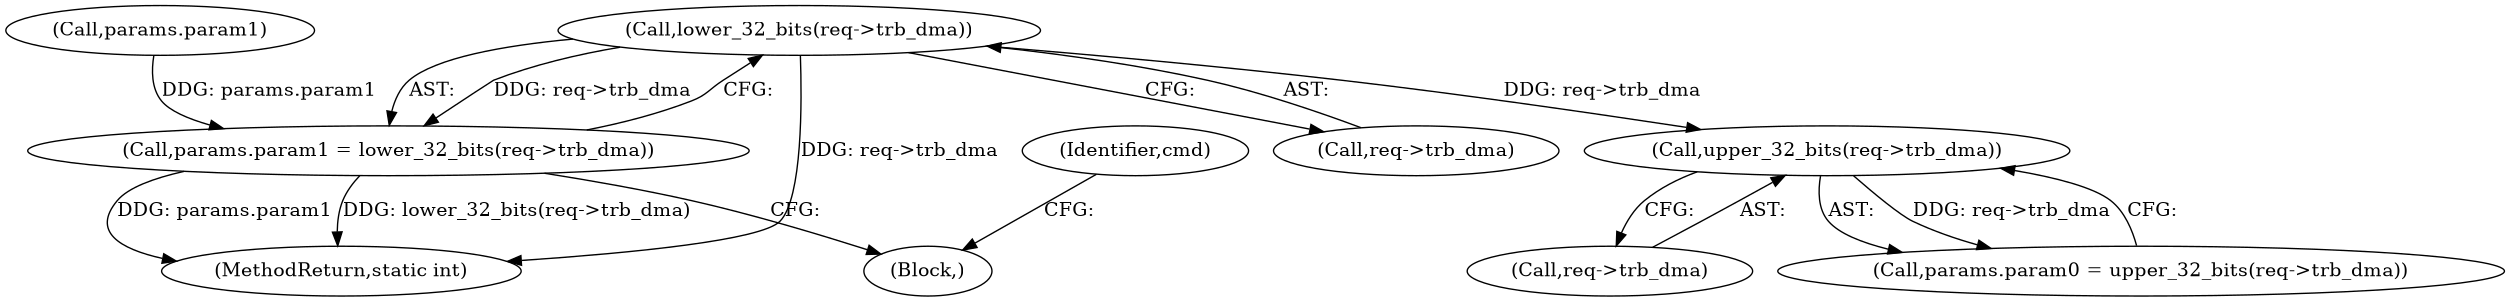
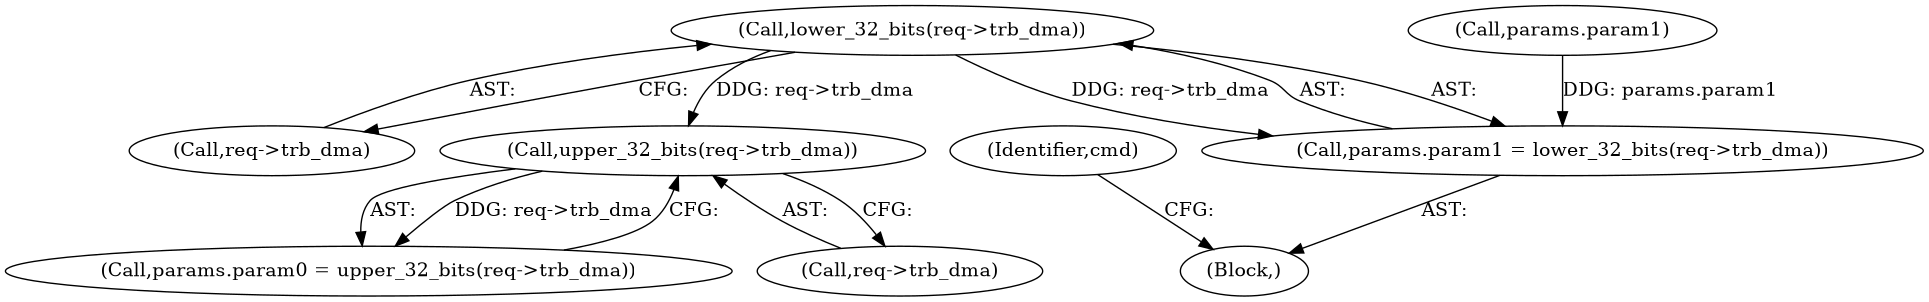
(752, 91) -> (1326, 91)
(799, 211) -> (1448, 211)
(341, 271) -> none
